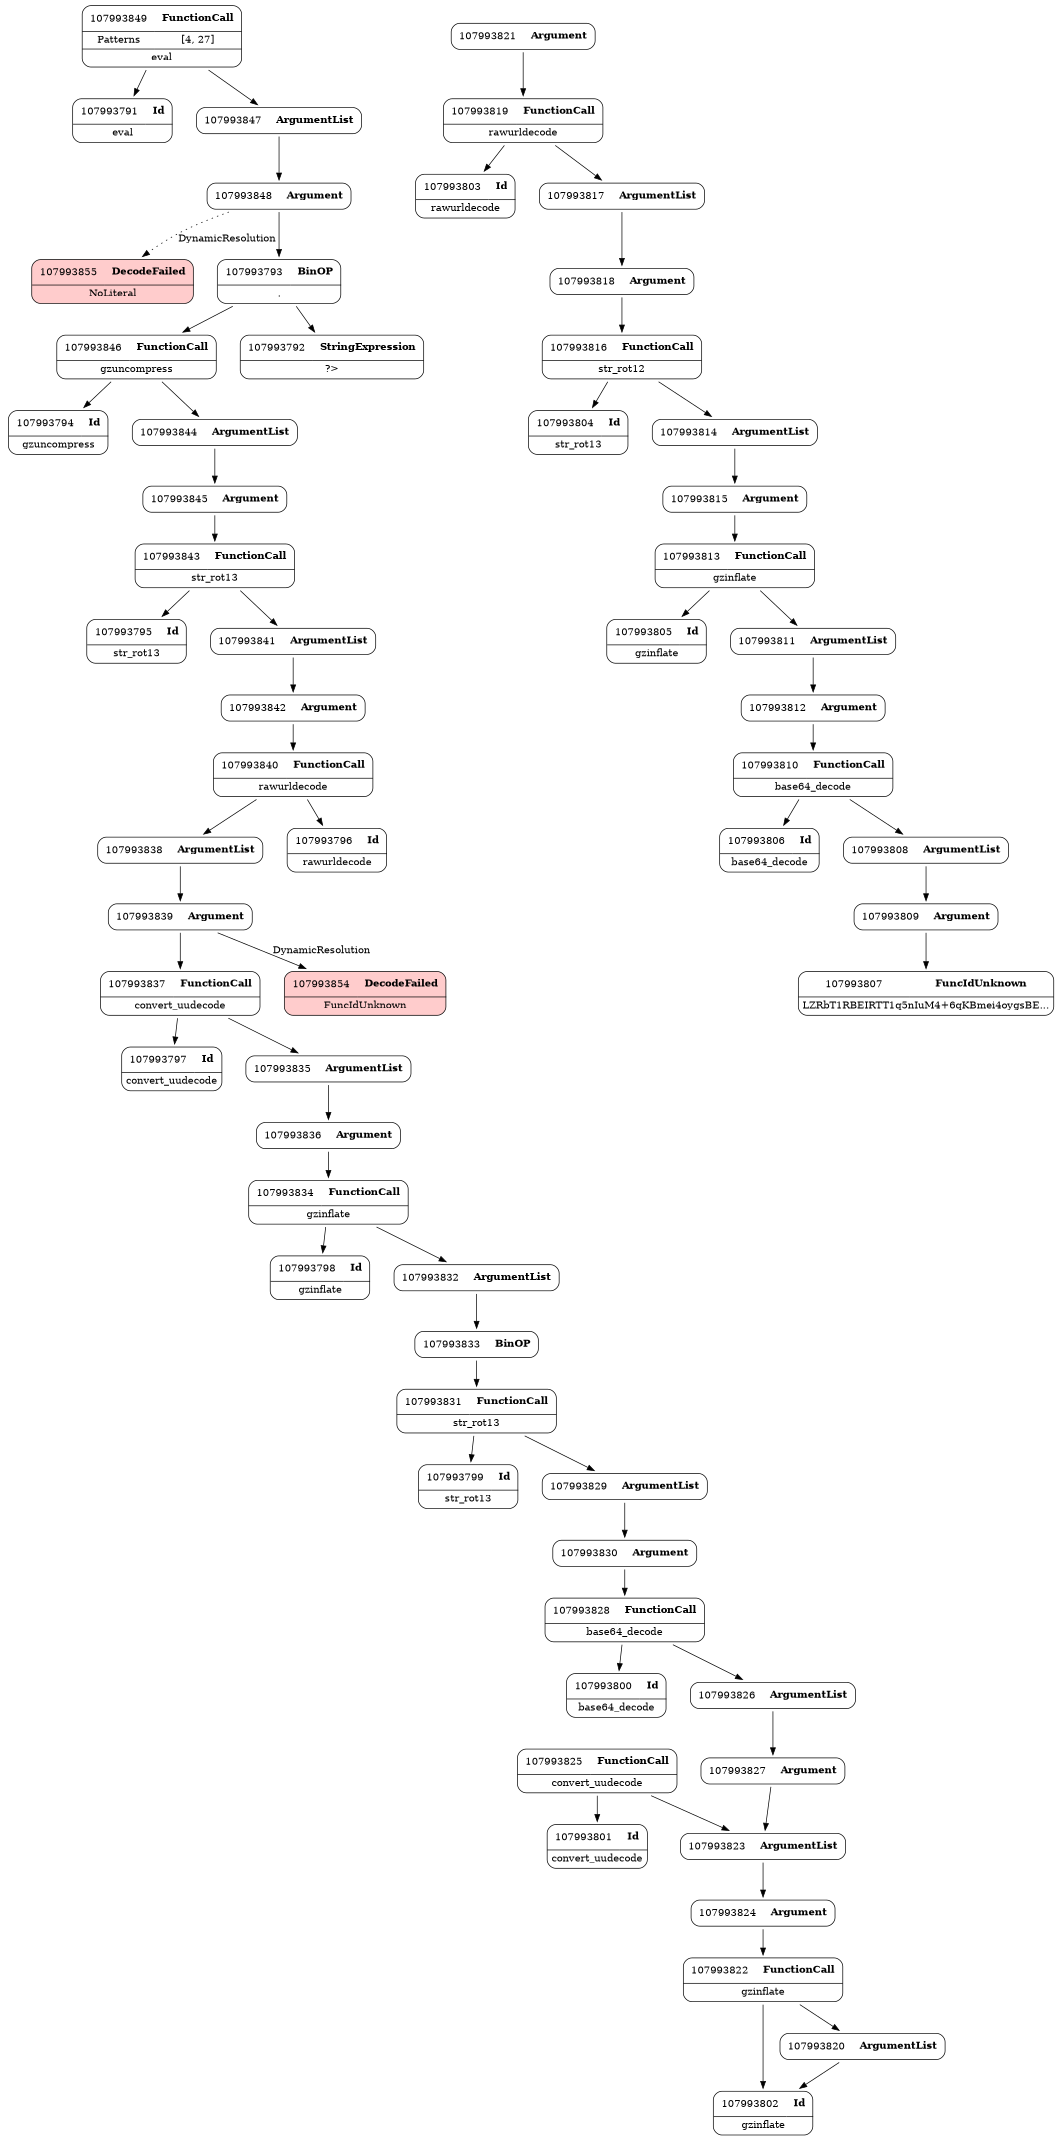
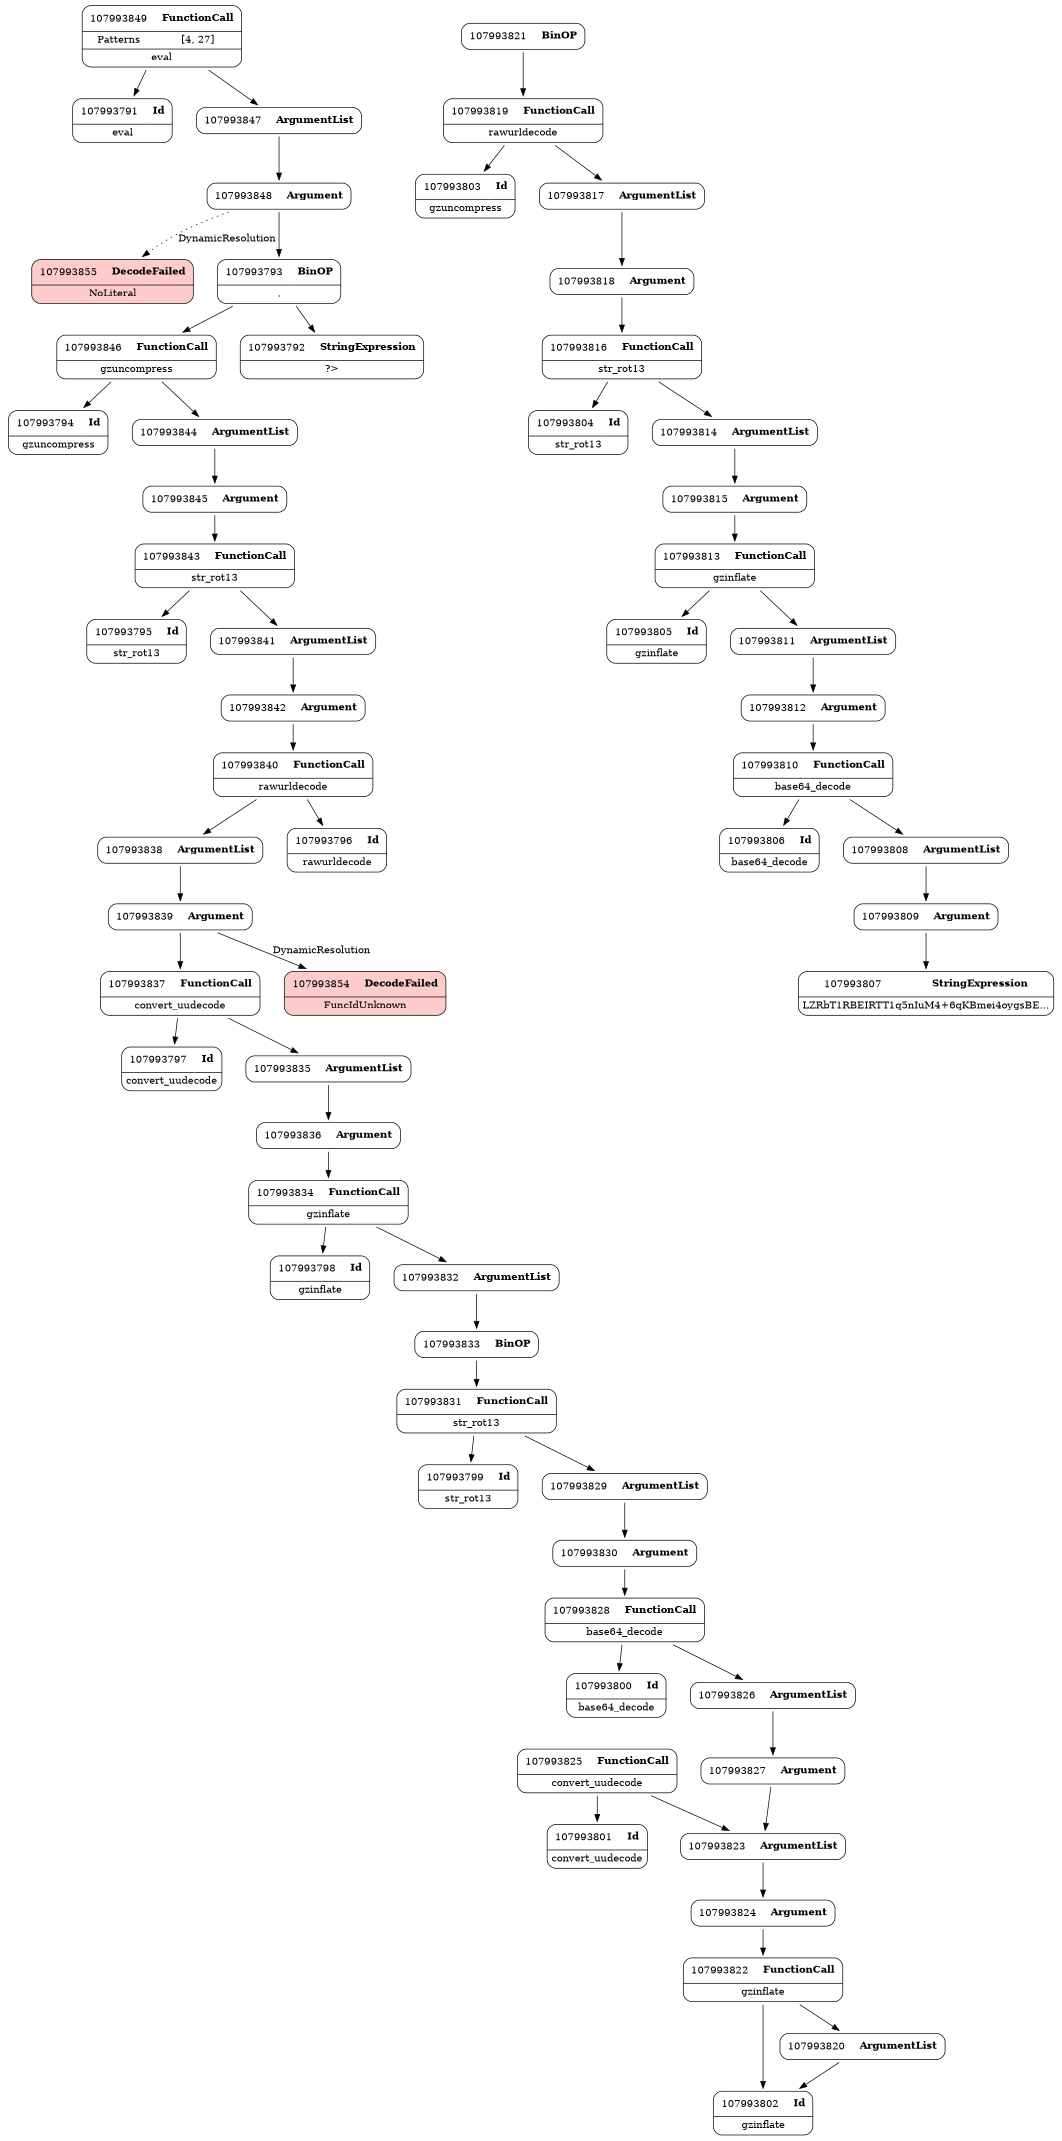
(559, 36) -> (560, 36)
(466, 208) -> (466, 208)
(622, 369) -> (622, 369)
(981, 984) -> (980, 984)
